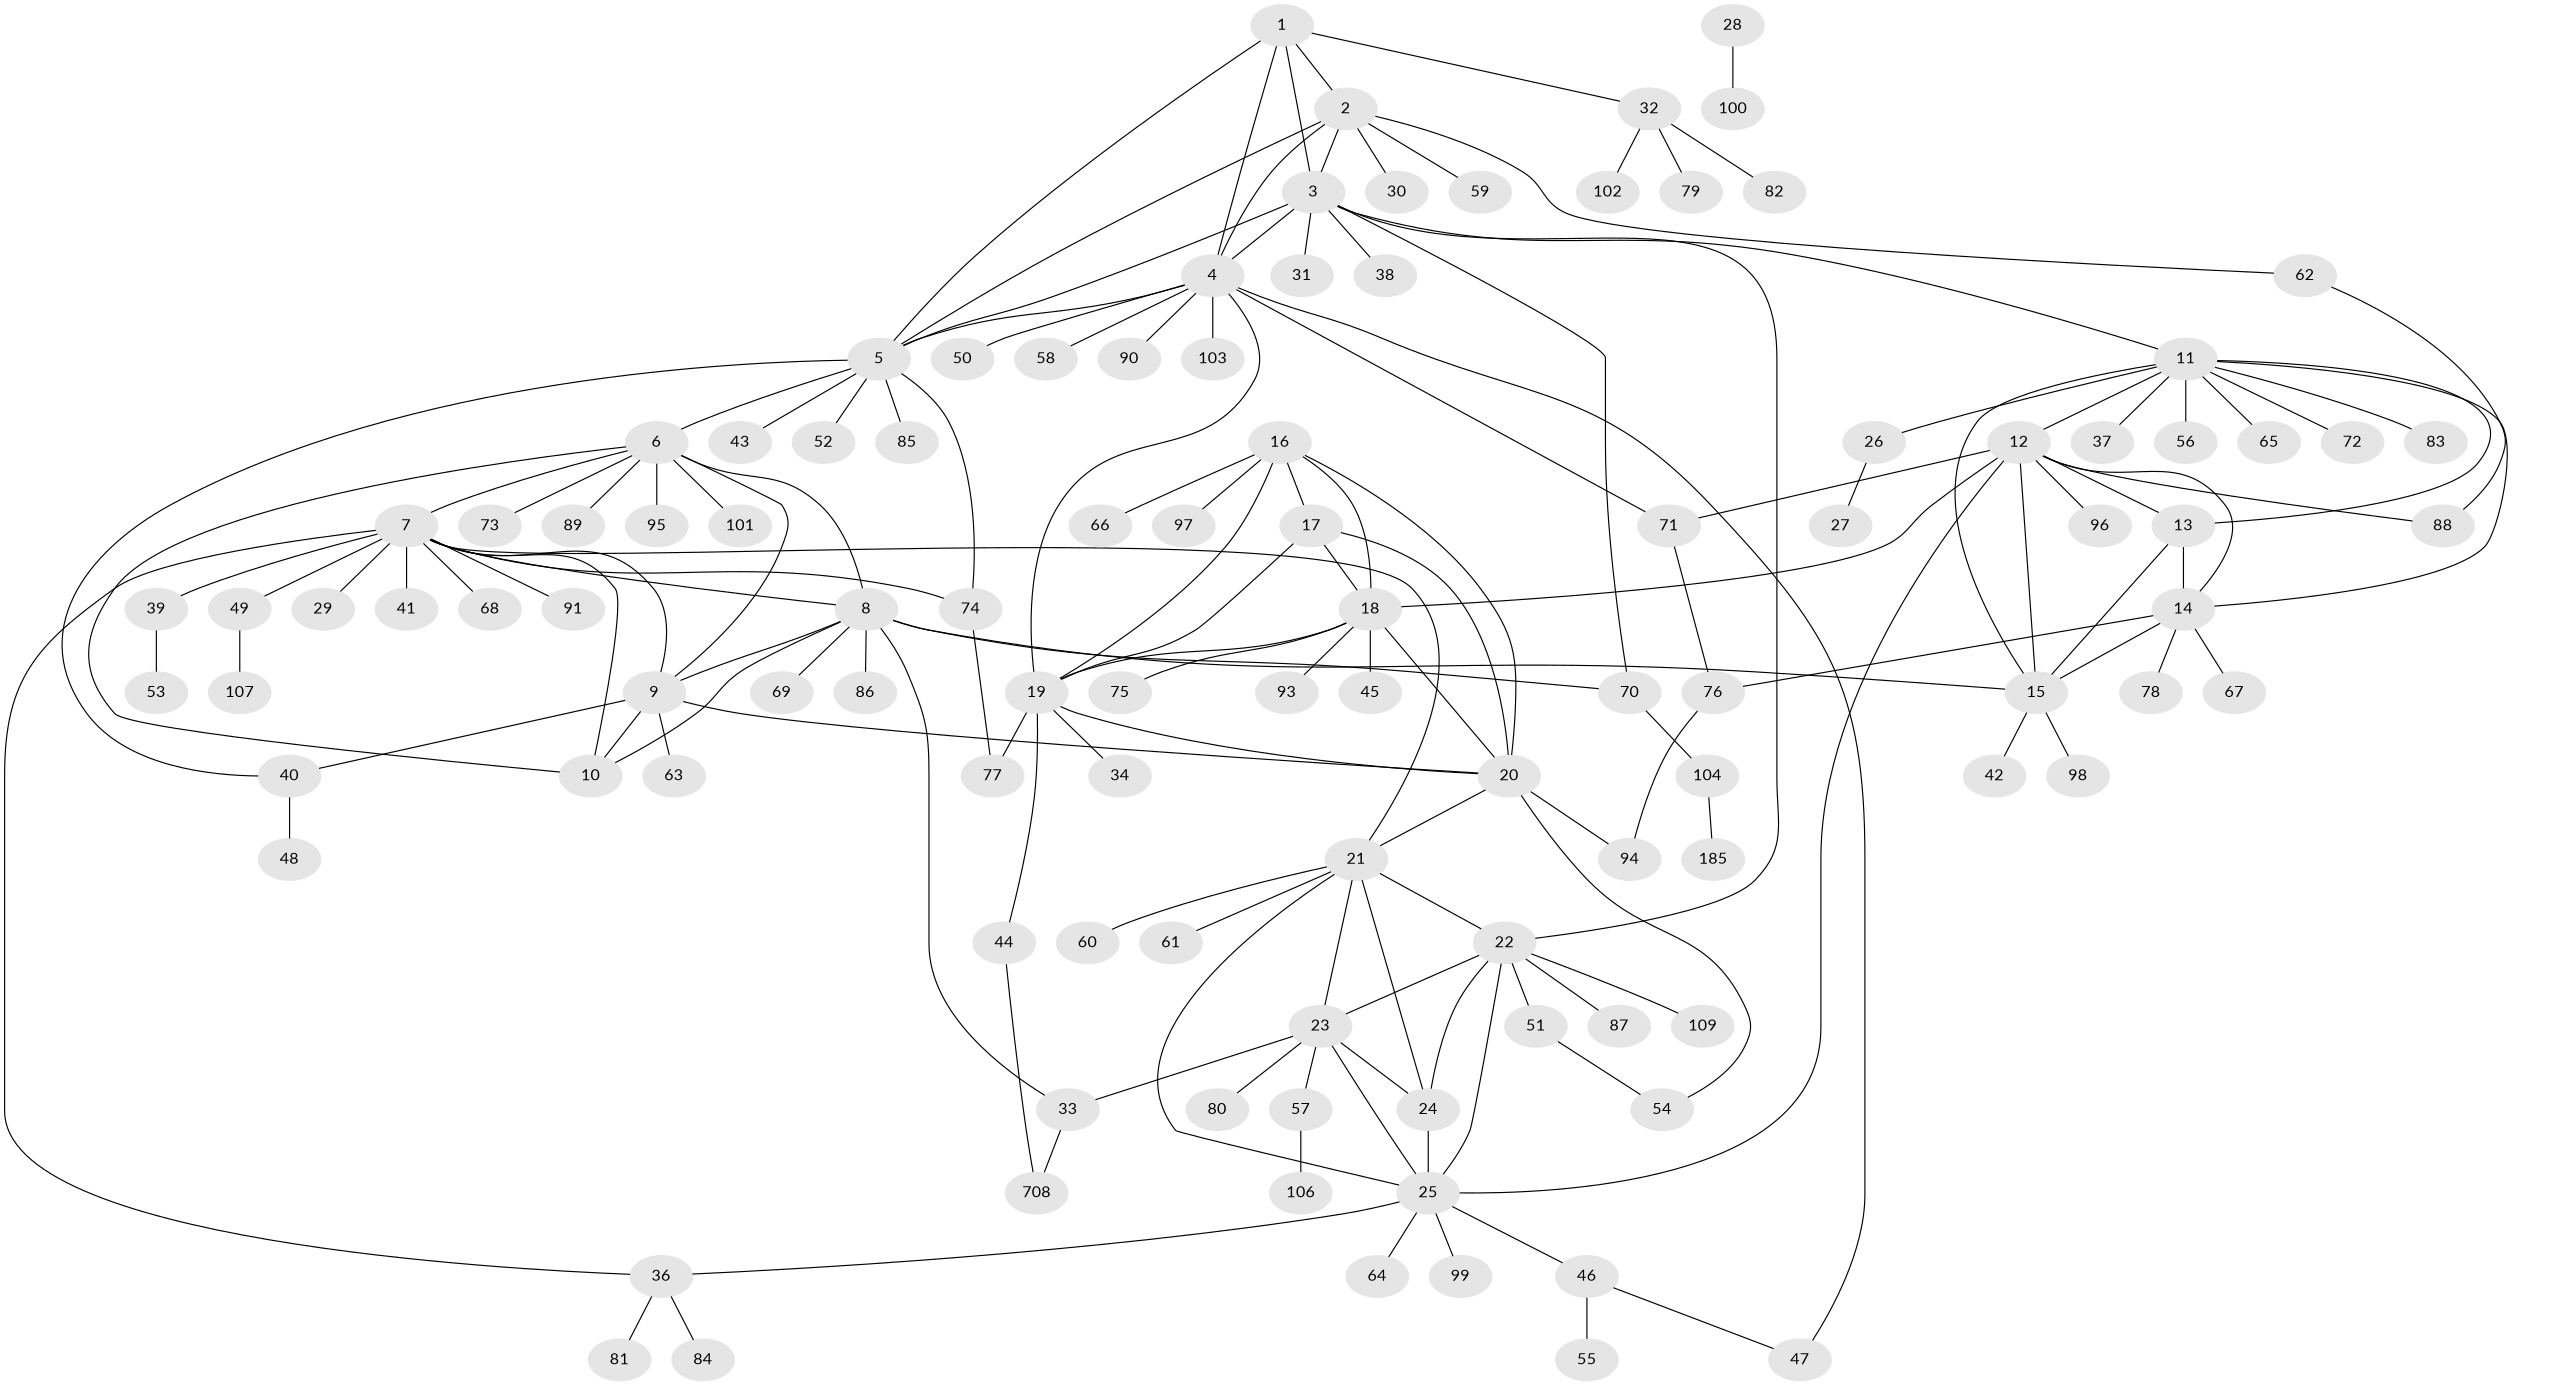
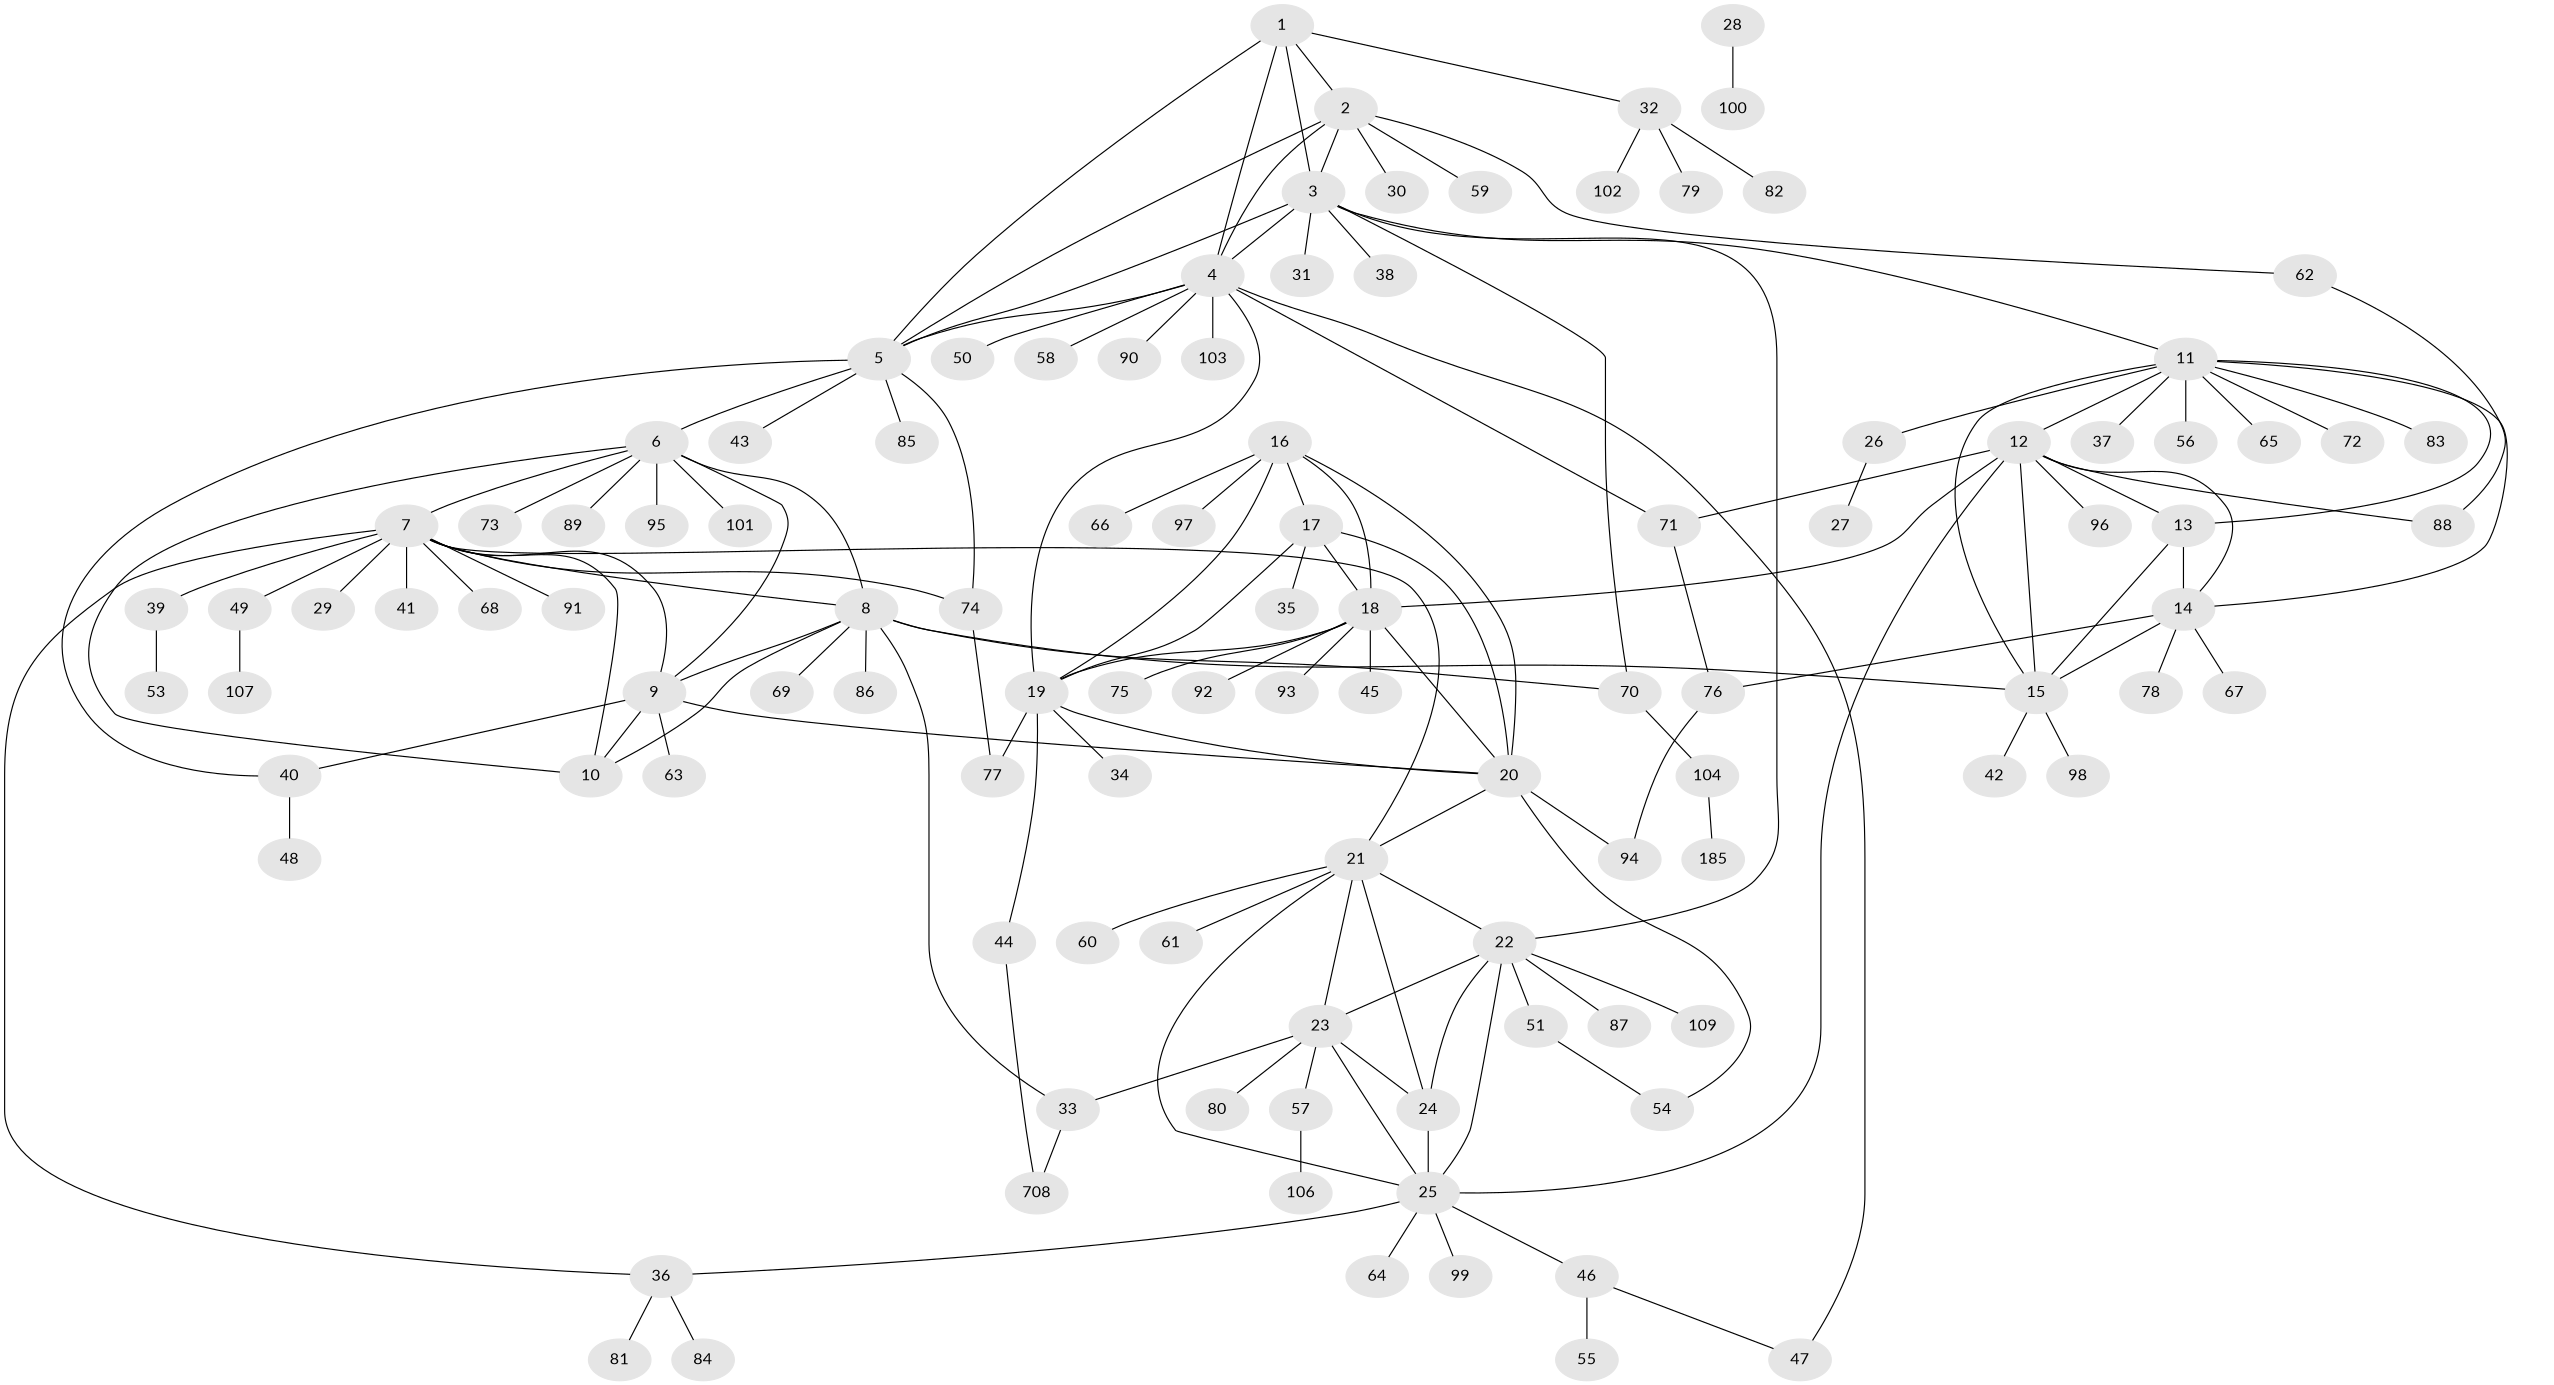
(824, 442) -> none
none -> (1287, 609)
none -> (1204, 693)
